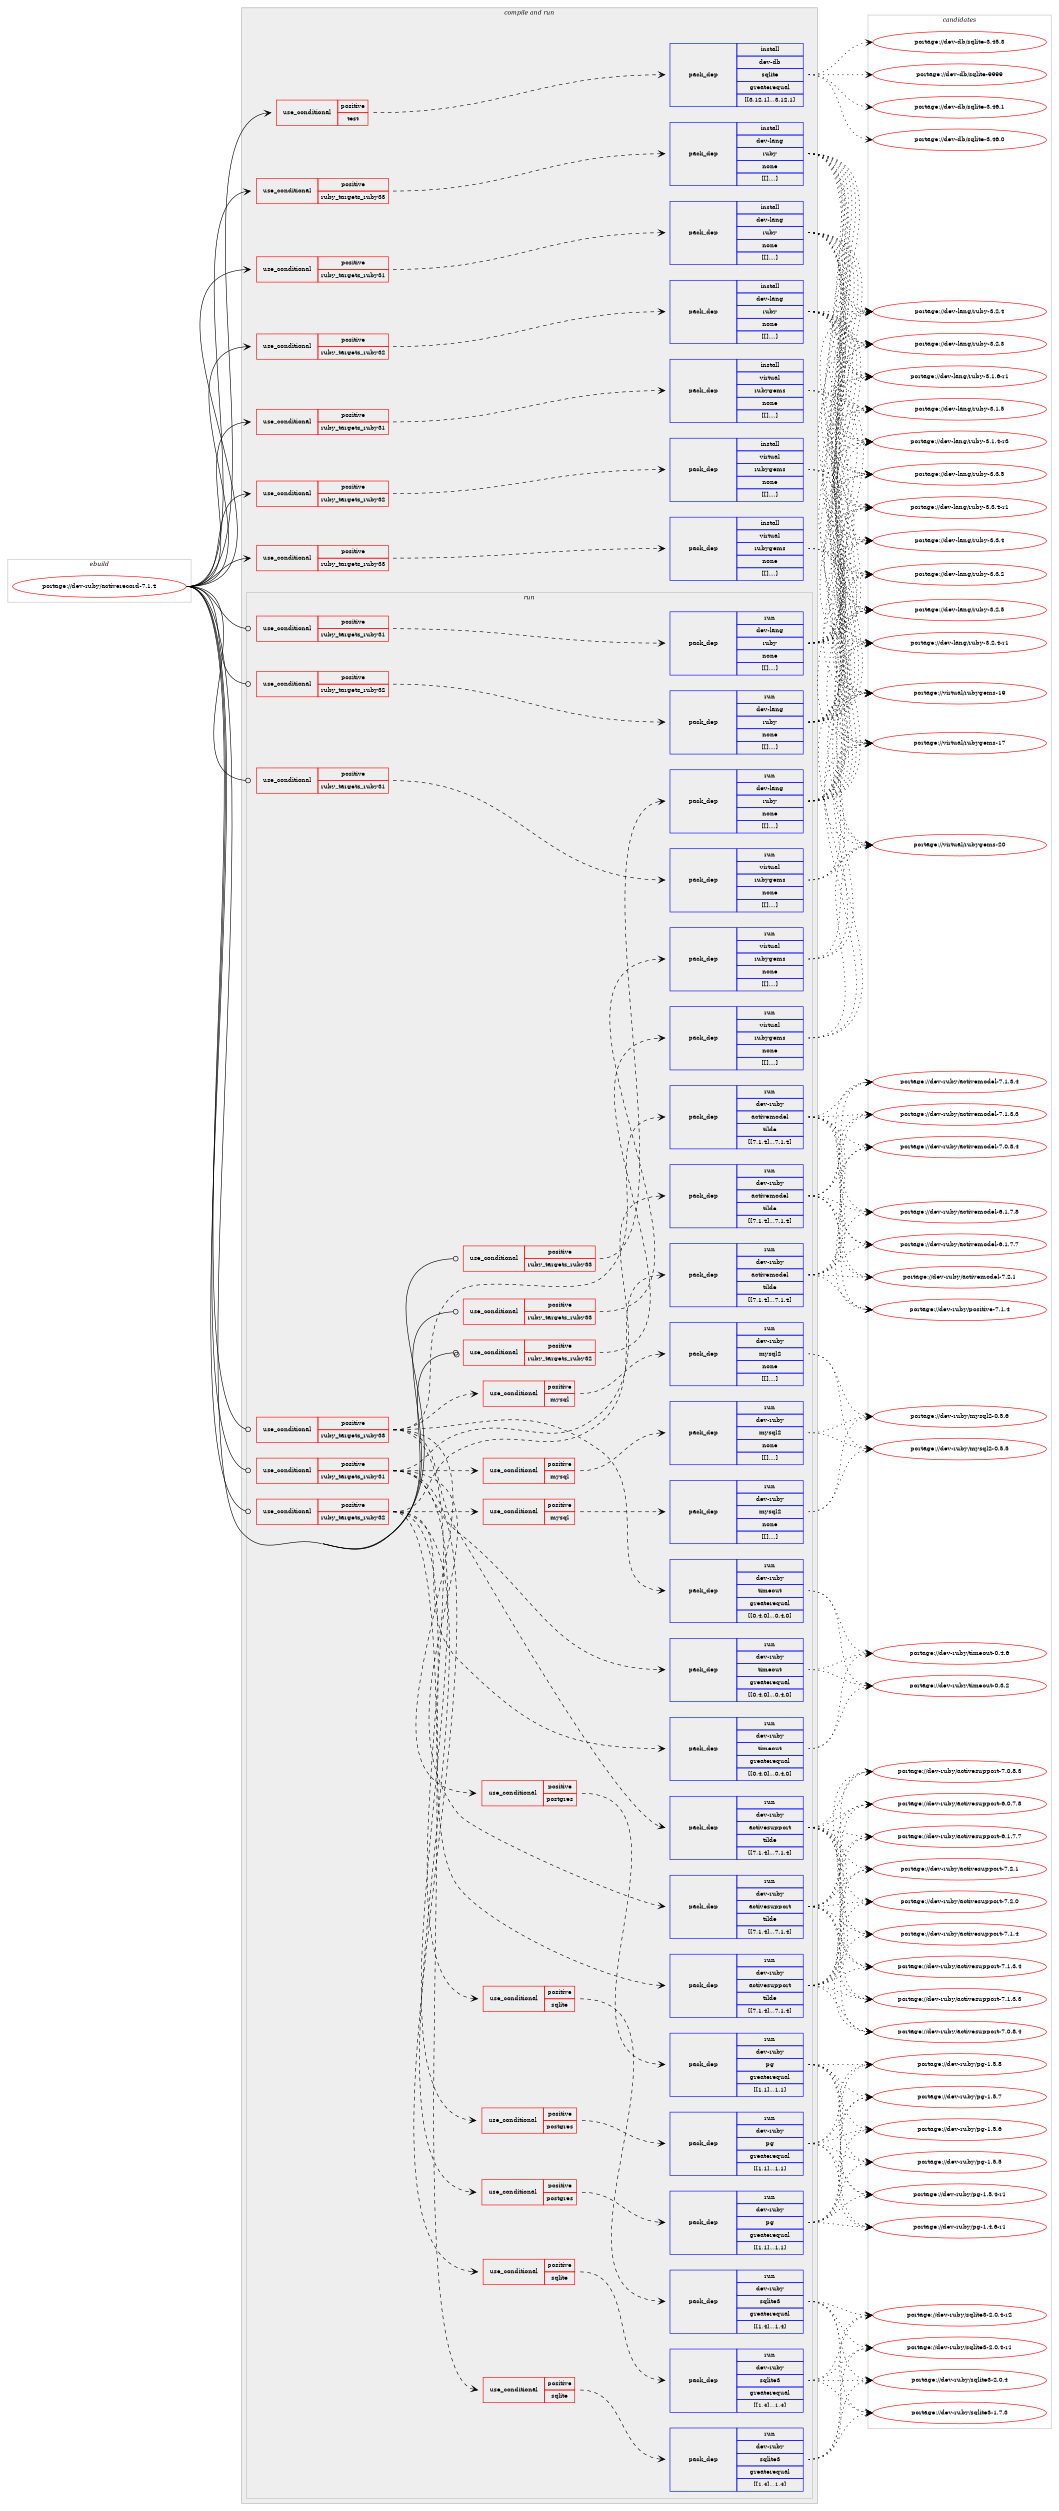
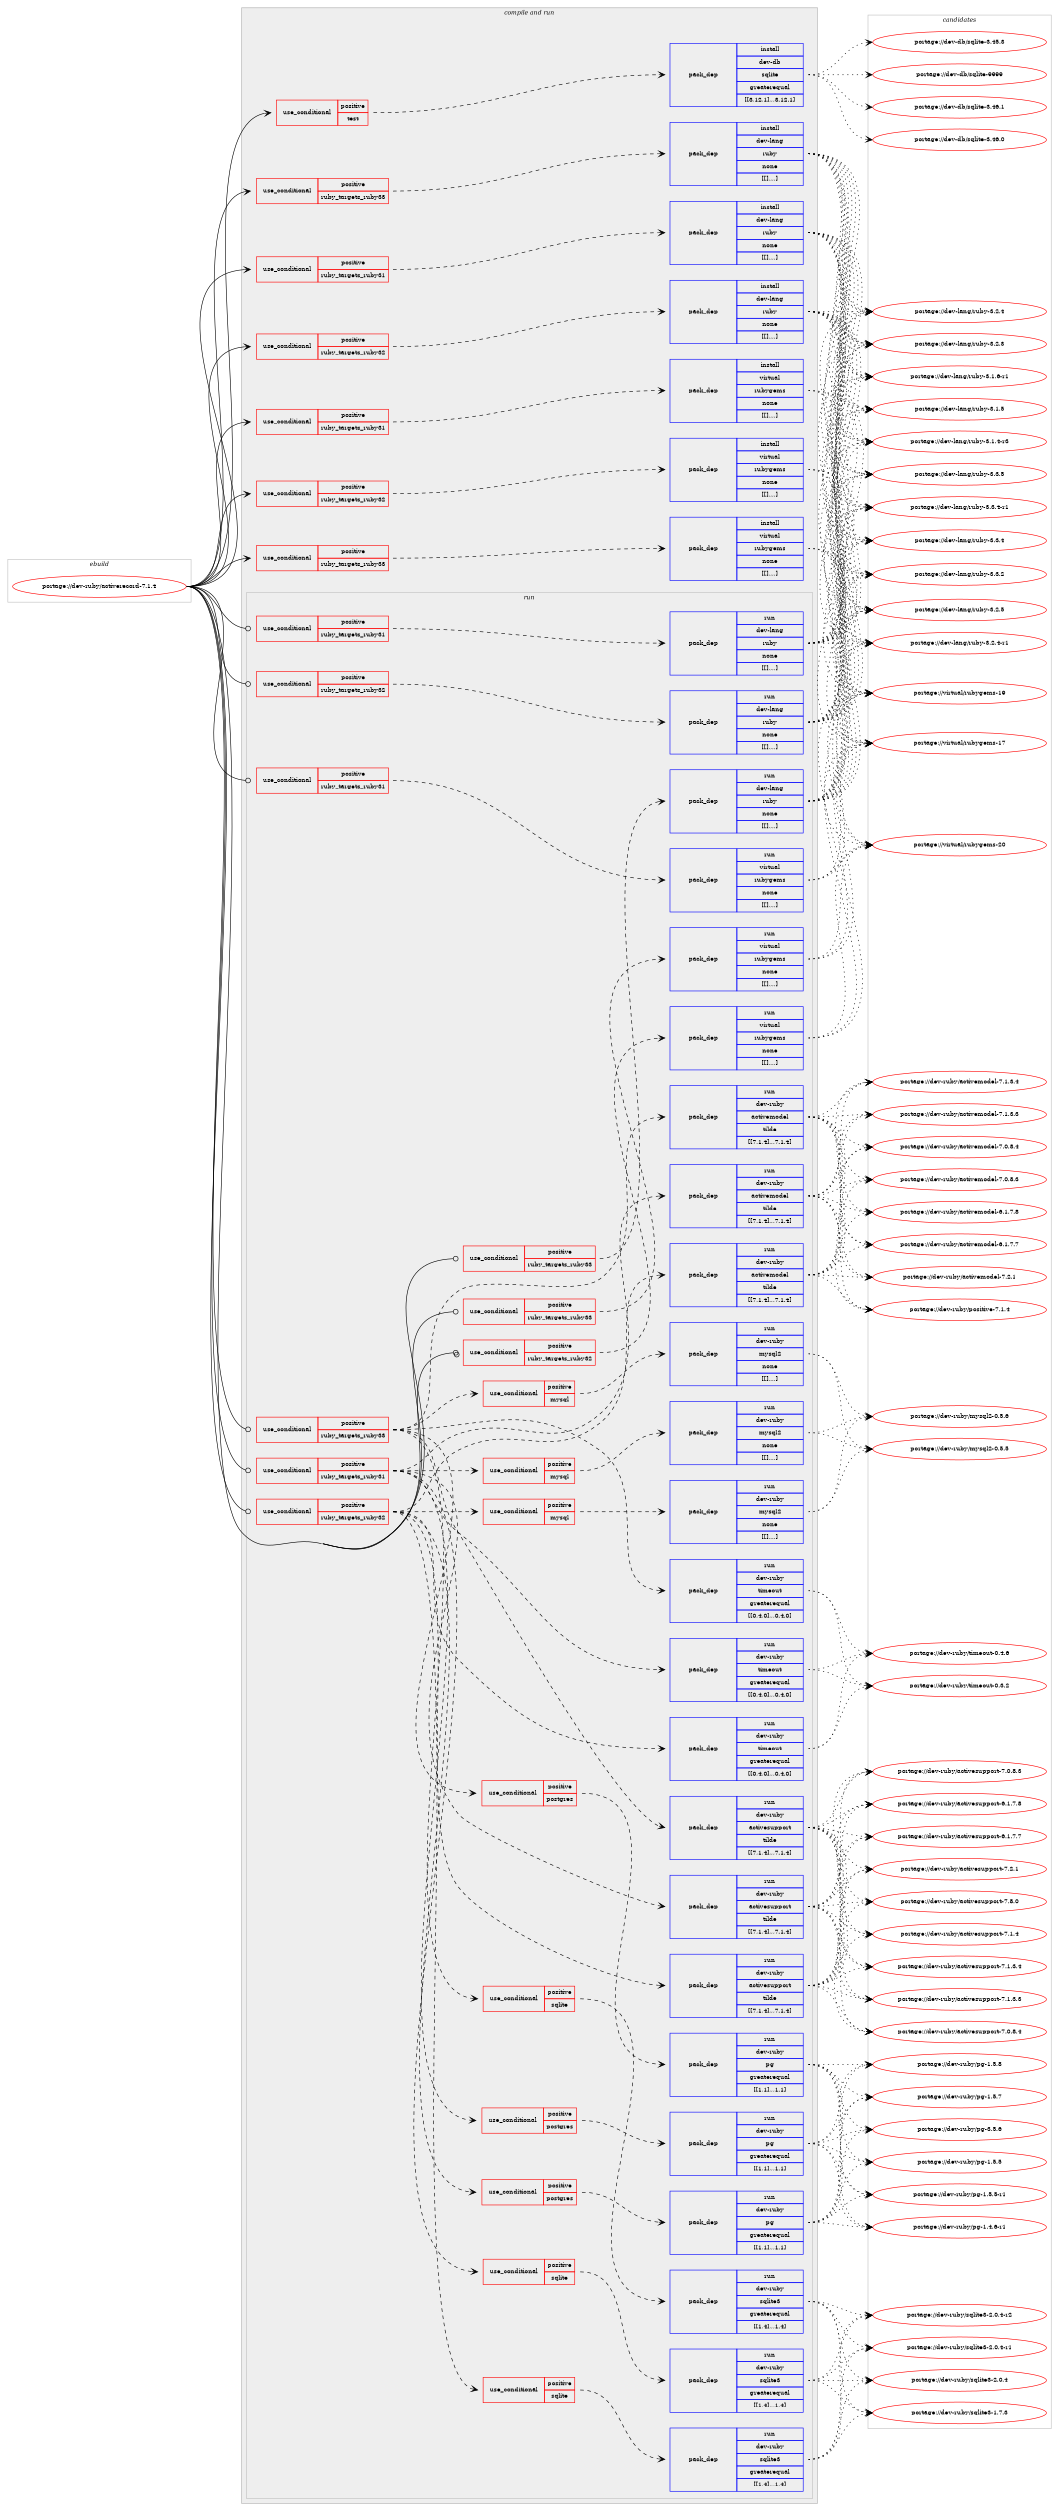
none -> (960, 1180)
(960, 1804) -> (960, 1804)
(960, 1902) -> (960, 1902)
(960, 2130) -> (960, 2130)
(960, 2195) -> (960, 2195)
